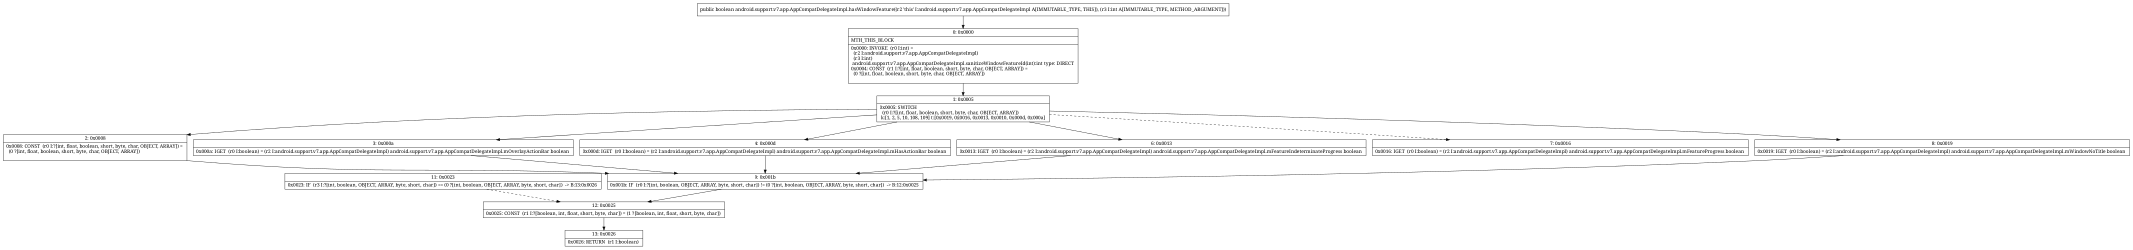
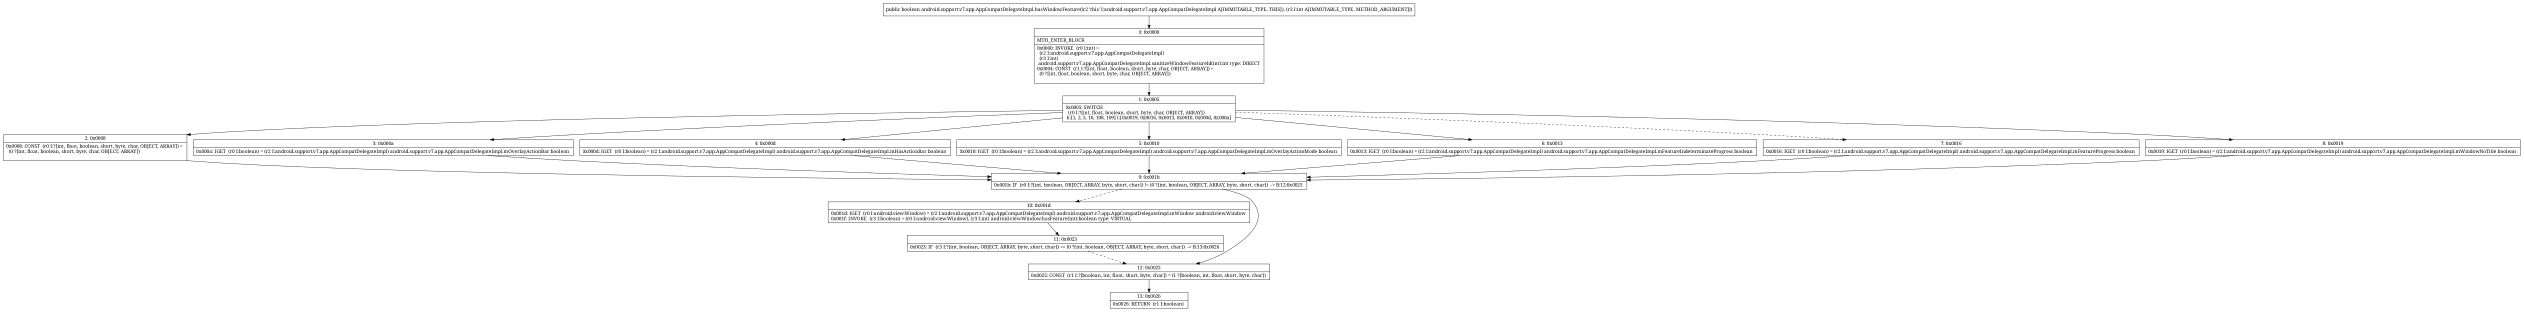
(873, 40) -> (1061, 40)
none -> (1149, 148)
none -> (1580, 169)
none -> (1039, 212)
